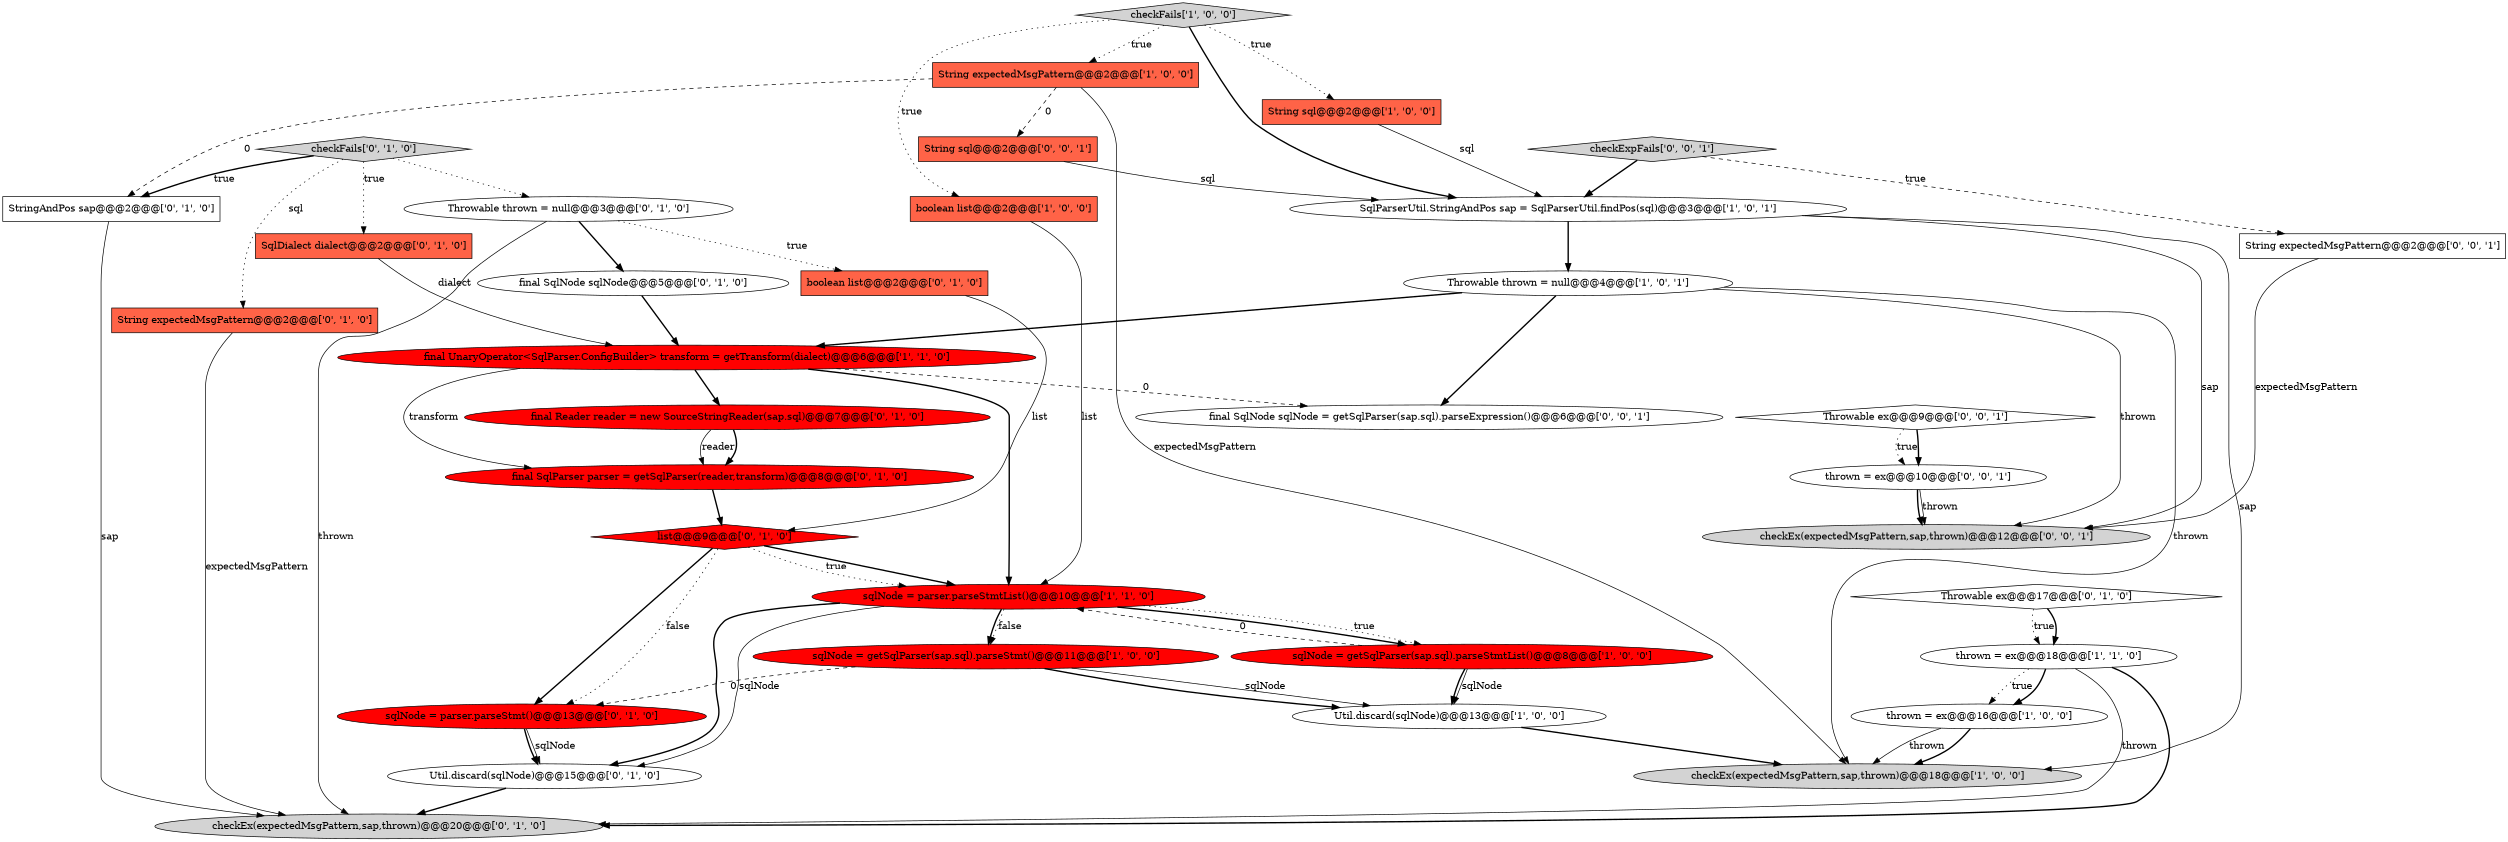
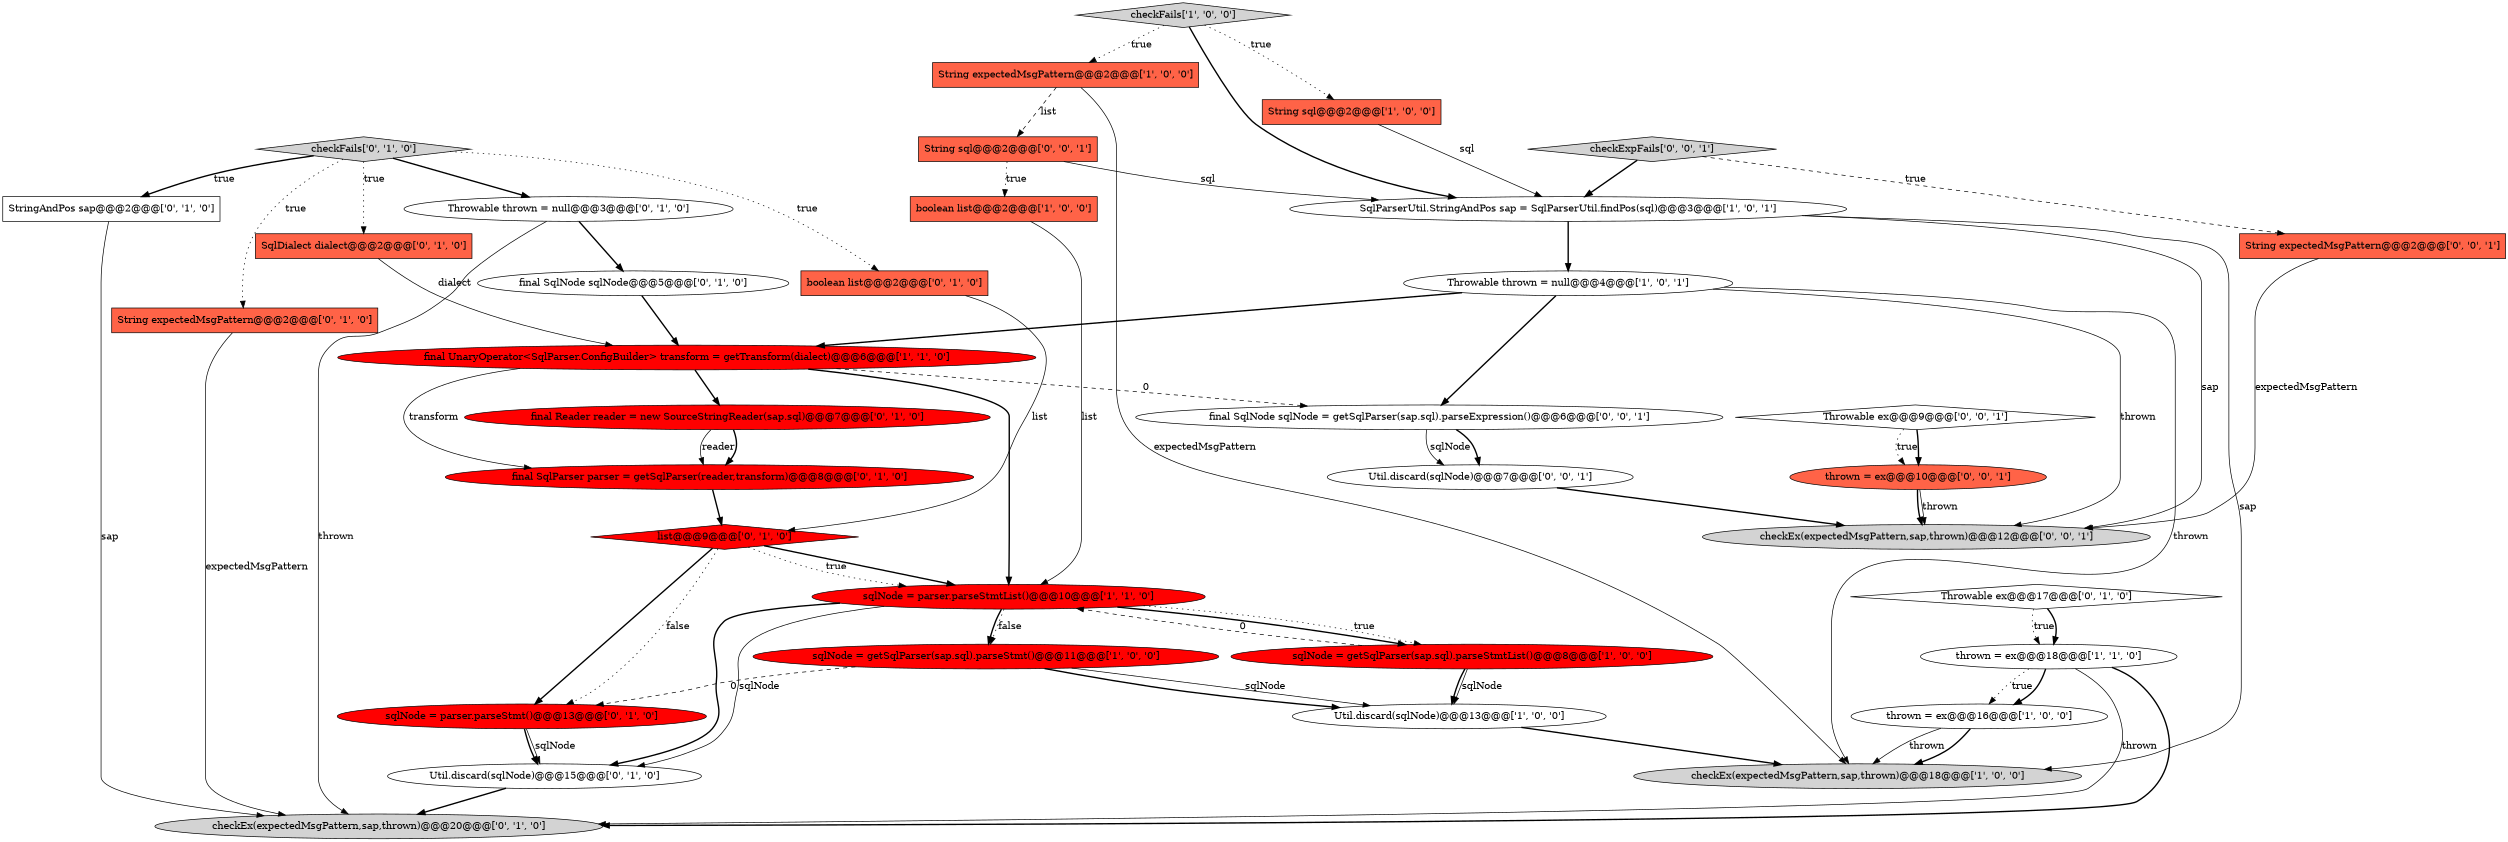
(940, 53) -> (1006, 176)
(525, 99) -> none
(1048, 112) -> (1048, 112)
(457, 177) -> (457, 177)
(296, 209) -> (296, 209)
(726, 245) -> (670, 179)
(2373, 246) -> (2373, 246)
none -> (1480, 477)
(1918, 477) -> (1918, 477)
